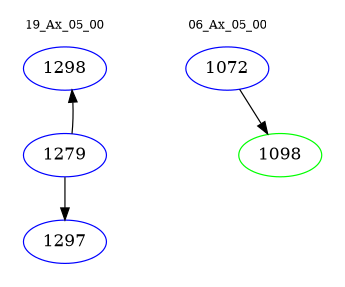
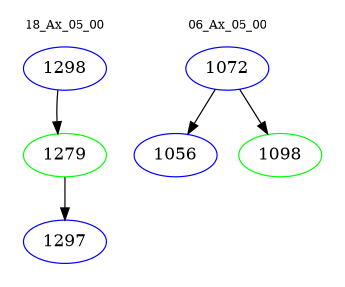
(65, 26) -> (65, 26)
(73, 118) -> (57, 106)
(65, 155) -> (65, 155)
none -> (176, 155)
